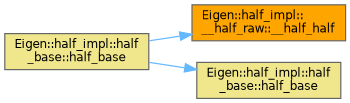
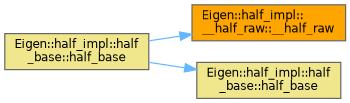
(269, 23) -> (269, 23)
